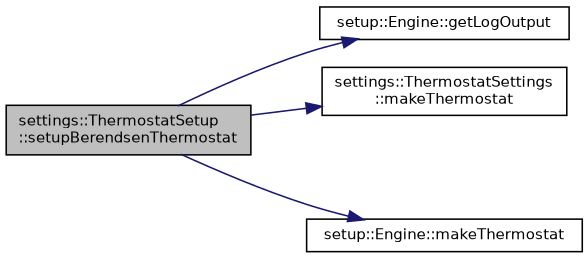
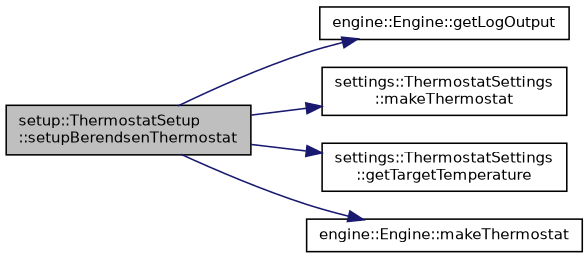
(444, 23) -> (444, 23)
(129, 130) -> (129, 130)
none -> (444, 167)
(444, 235) -> (444, 235)
